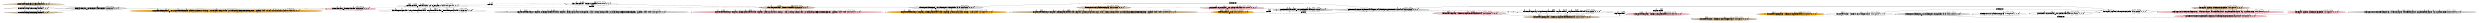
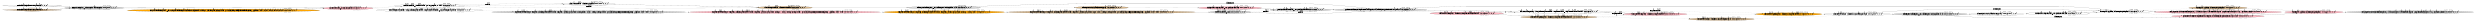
(34, 4) -> none
(1233, 12) -> (1230, 12)
